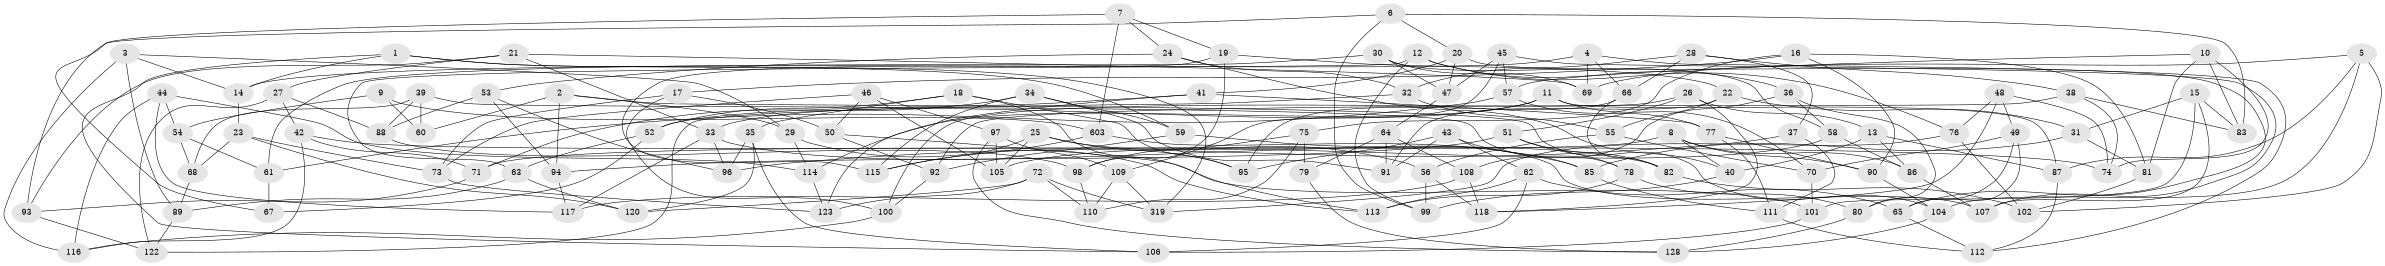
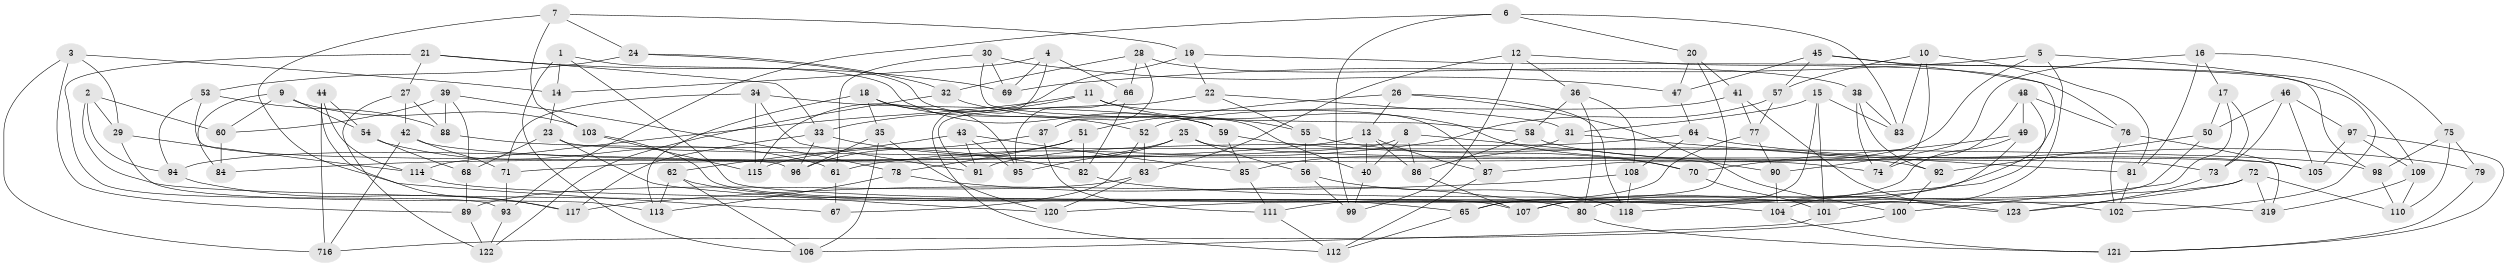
(1098, 133) -> (589, 133)
none -> (221, 173)
(74, 253) -> (325, 253)
(1673, 253) -> (2114, 253)
